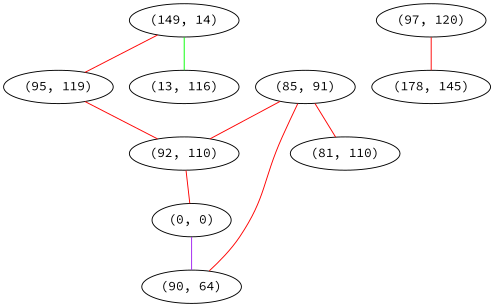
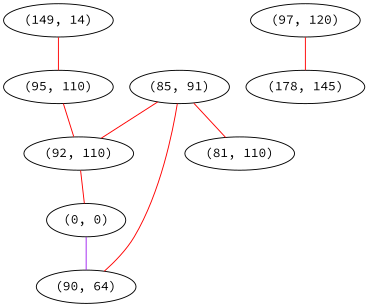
(58, 87) -> (58, 87)
(184, 87) -> none
